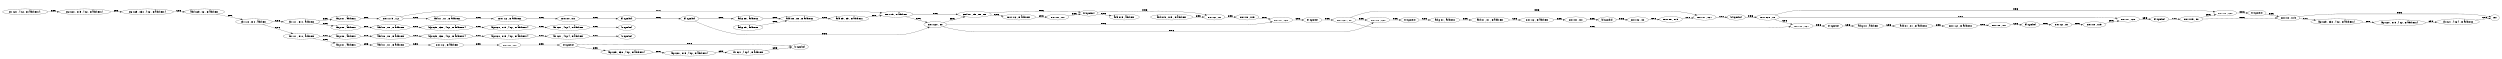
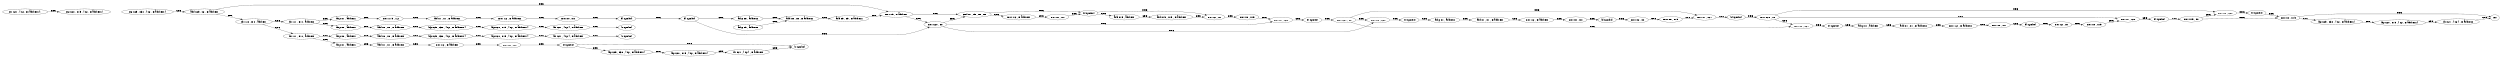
(640, 11) -> (551, 5)
(115, 12) -> none
none -> (1144, 17)
